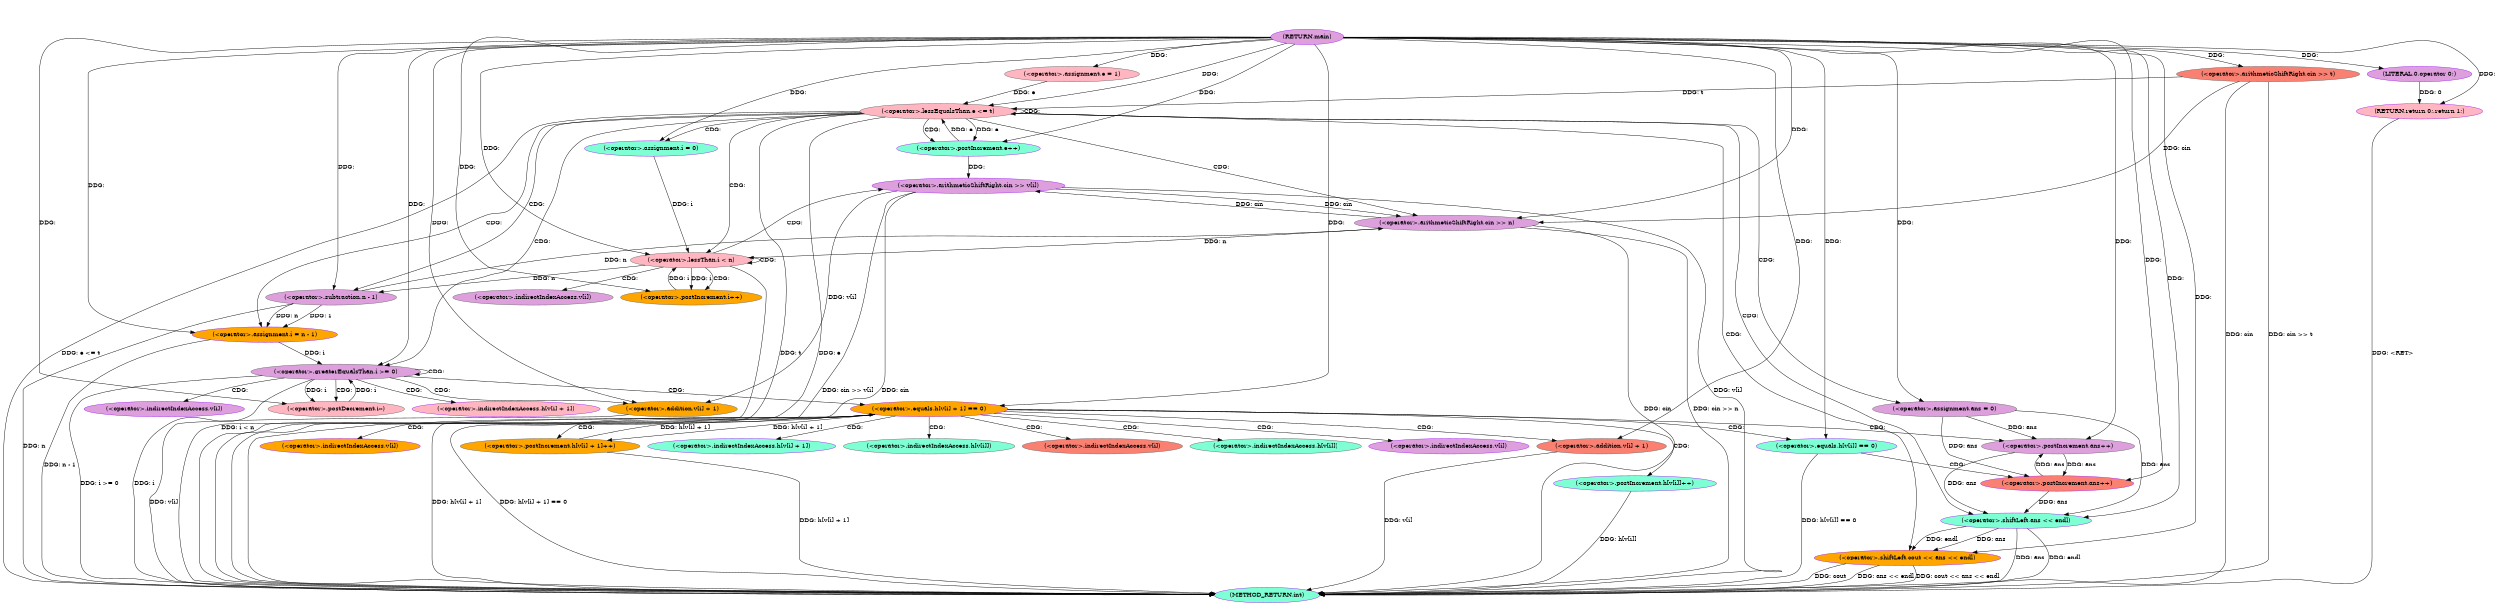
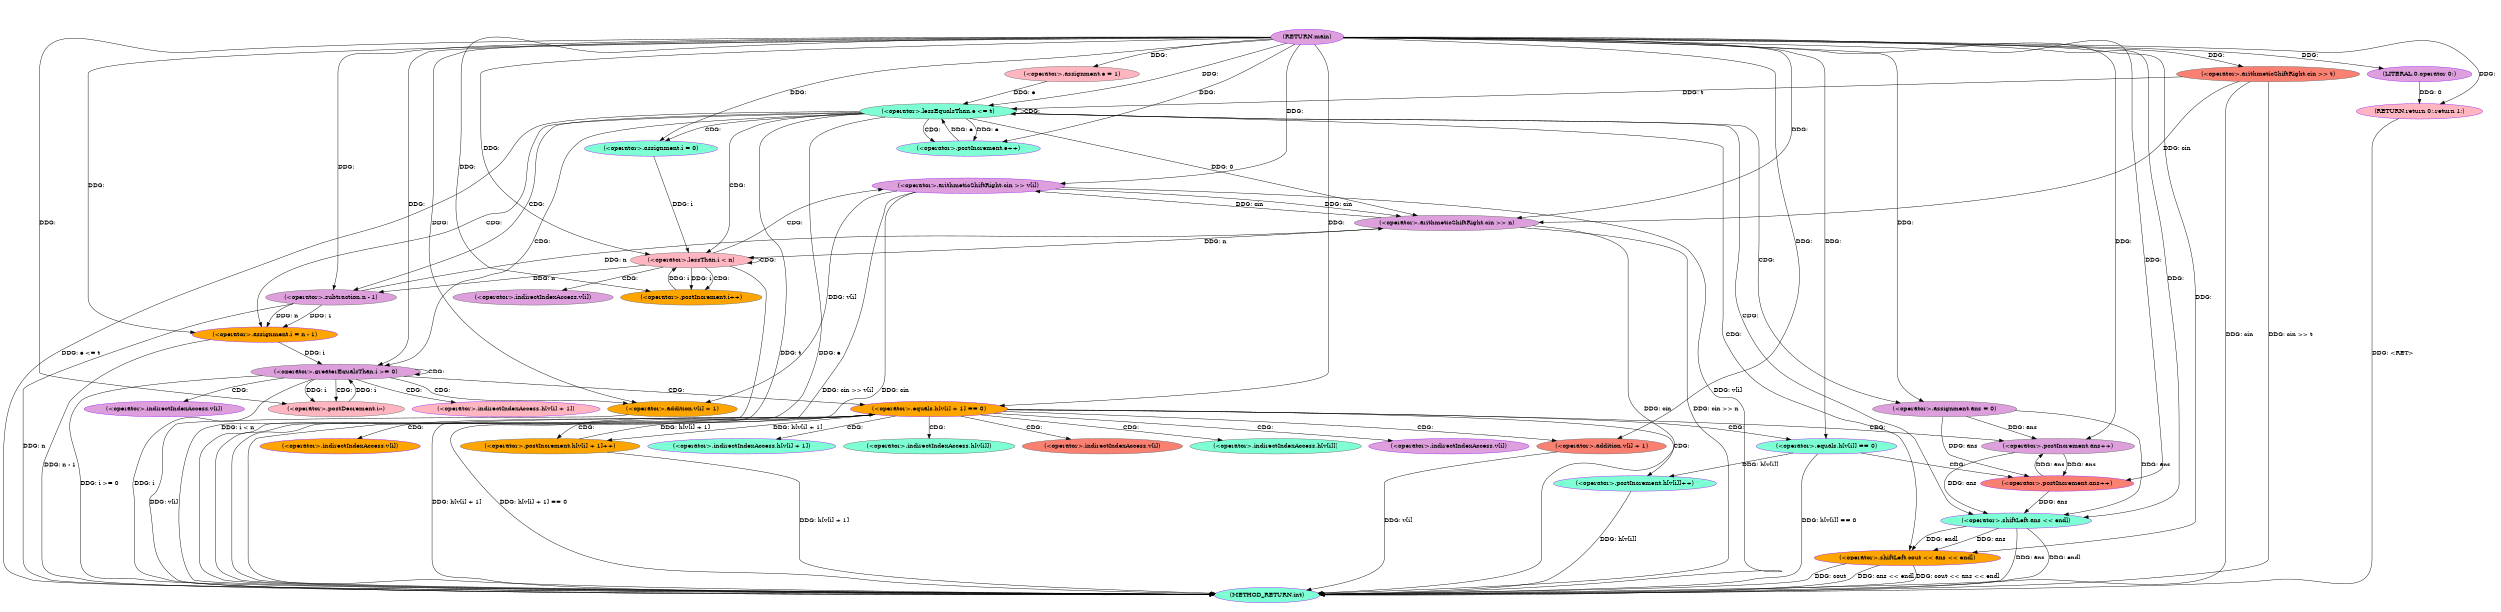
(938, 111) -> (938, 111)
(968, 165) -> (1233, 170)
(1222, 167) -> (1222, 167)
none -> (1733, 464)
